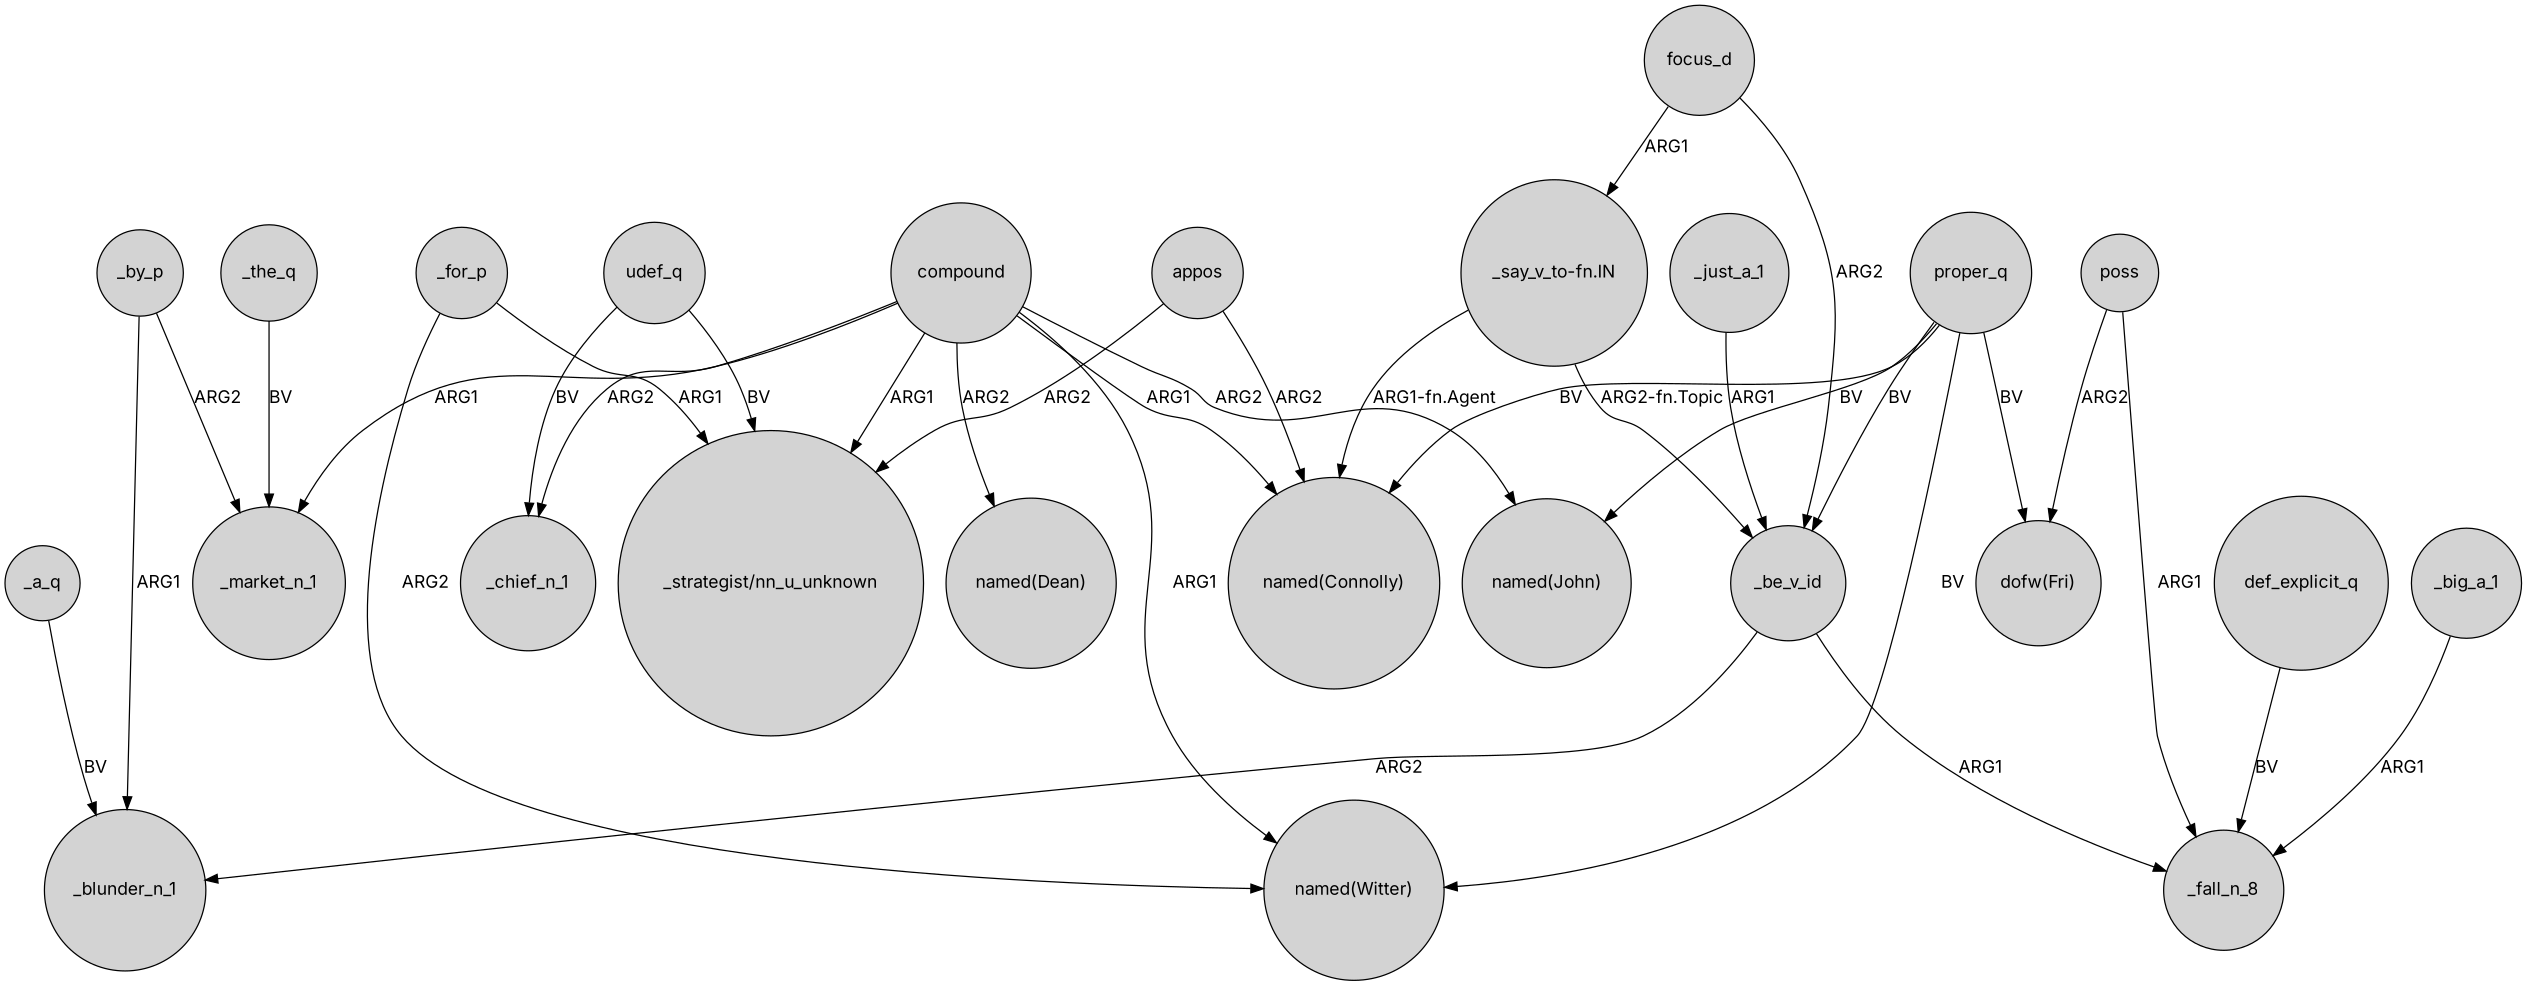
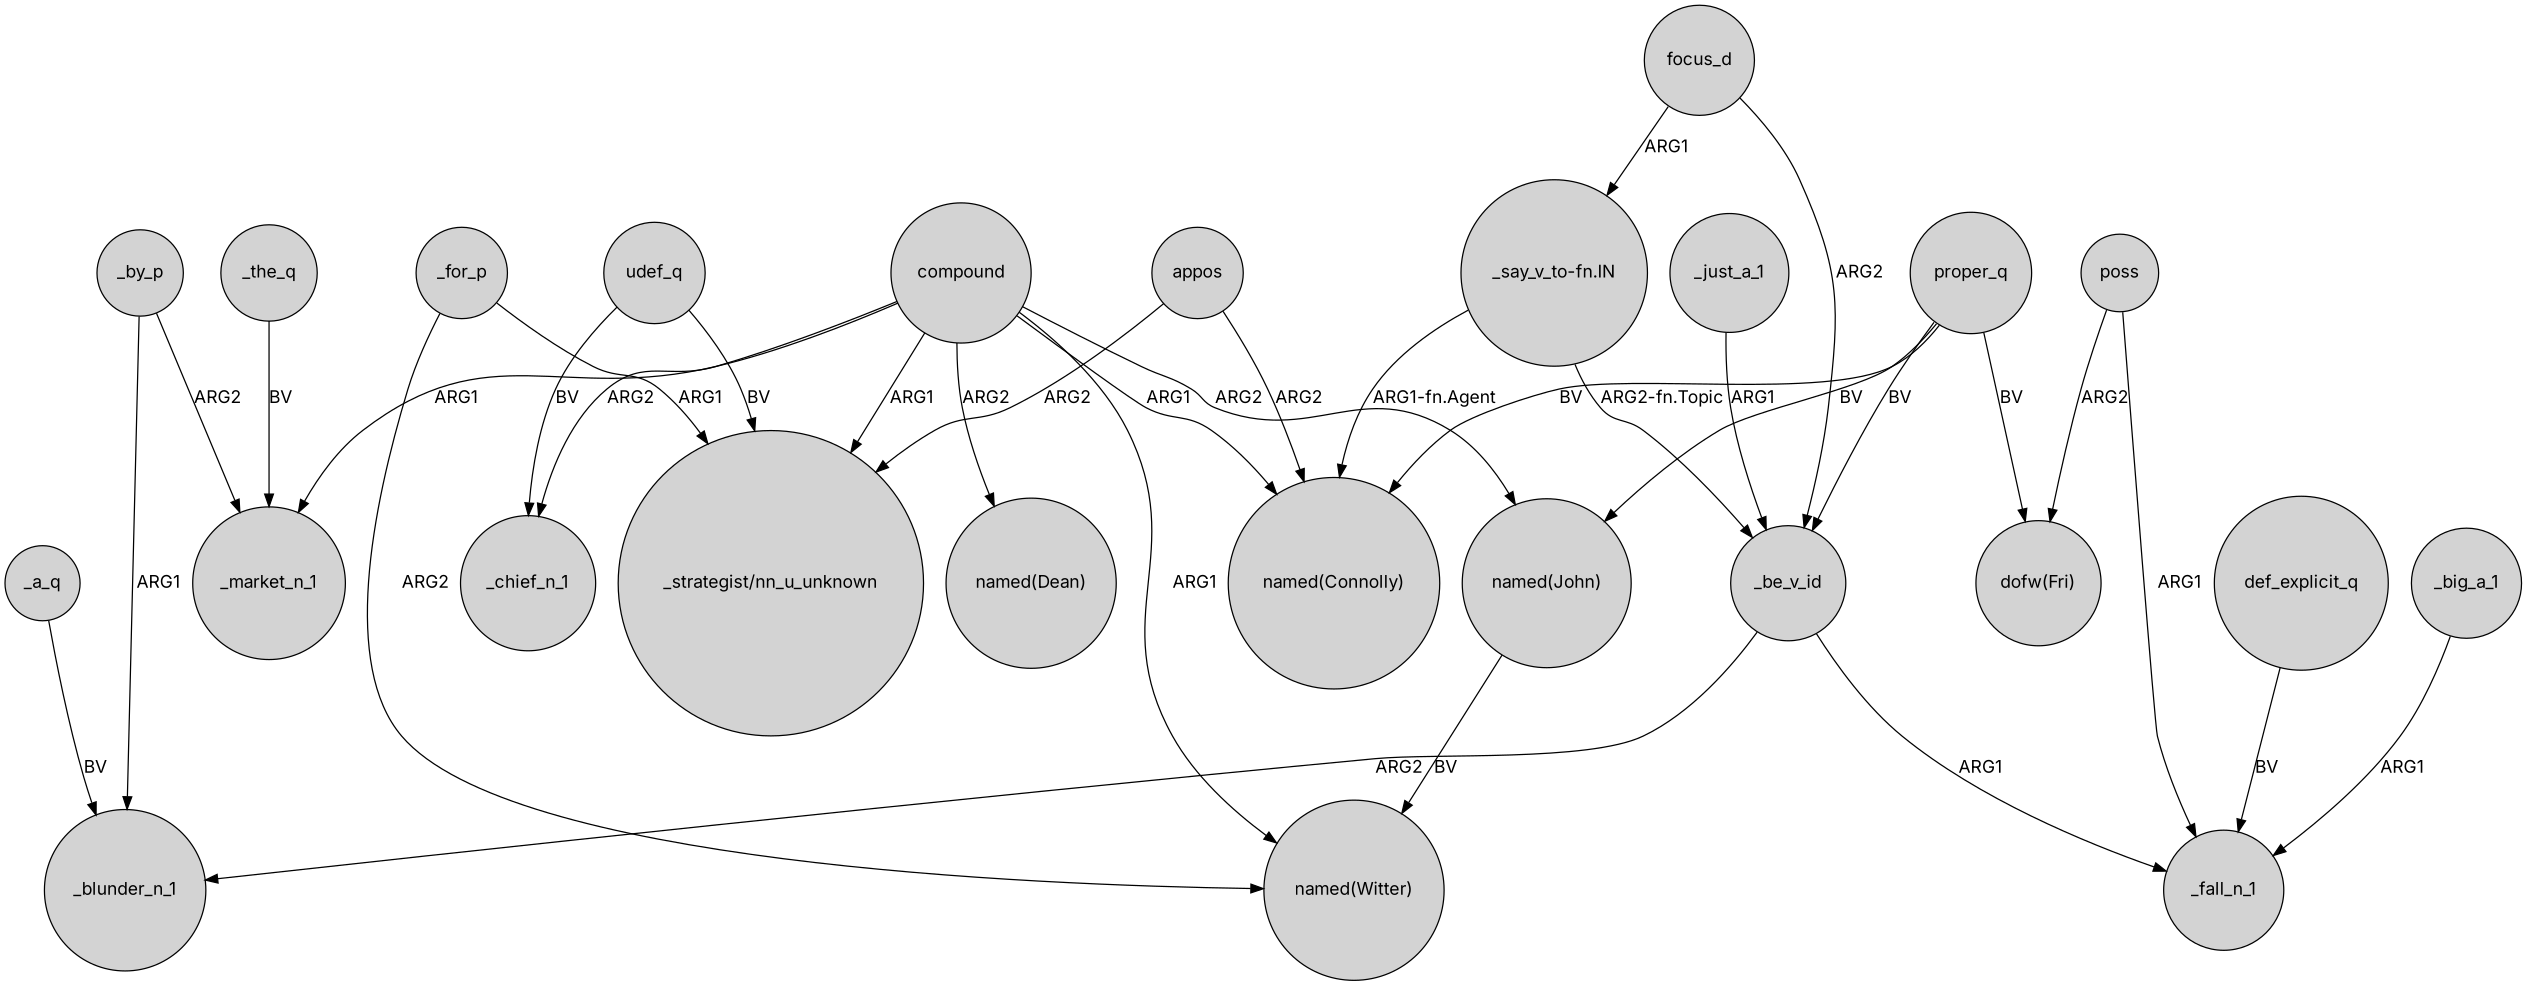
(1850, 743) -> (1455, 729)
(2224, 890) -> (2224, 890)
